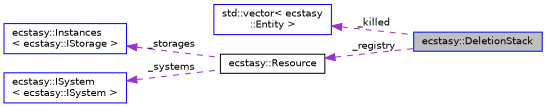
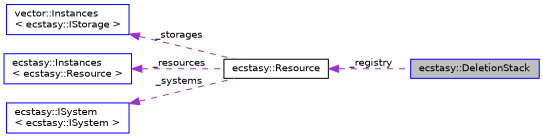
(273, 20) -> none
(65, 39) -> (68, 20)
none -> (68, 69)
